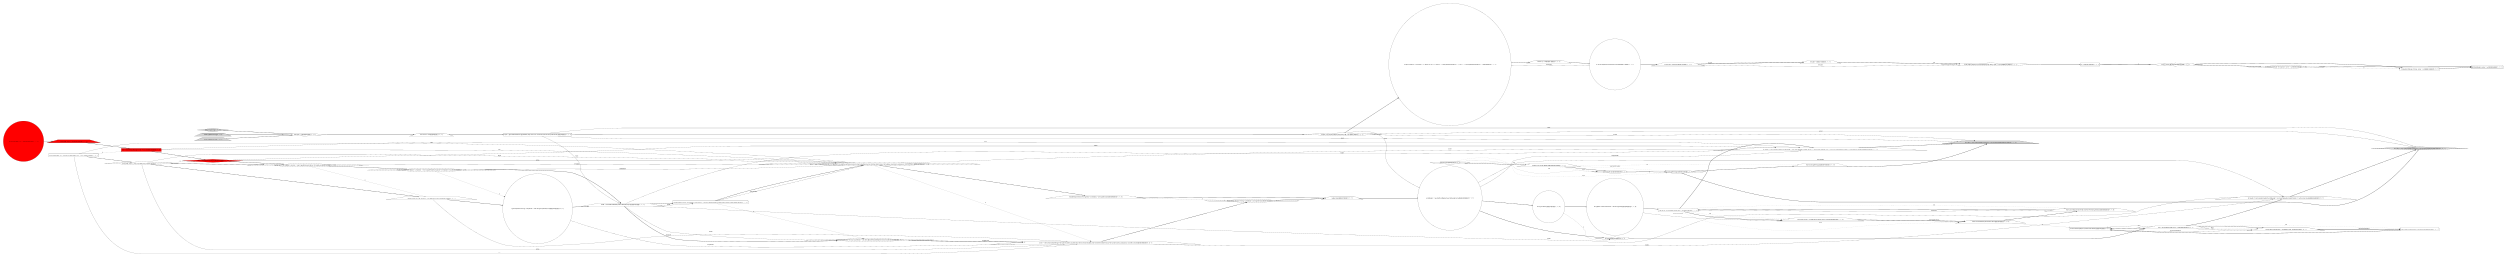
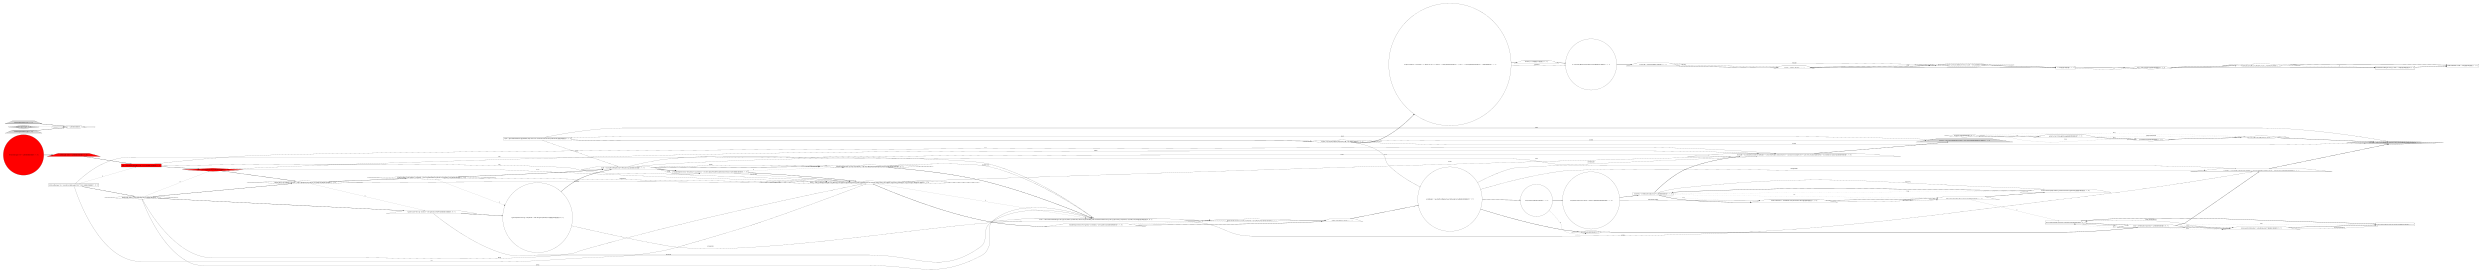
none -> (1933, 67)
(257, 132) -> (45, 127)
(431, 135) -> none
(1820, 165) -> none
